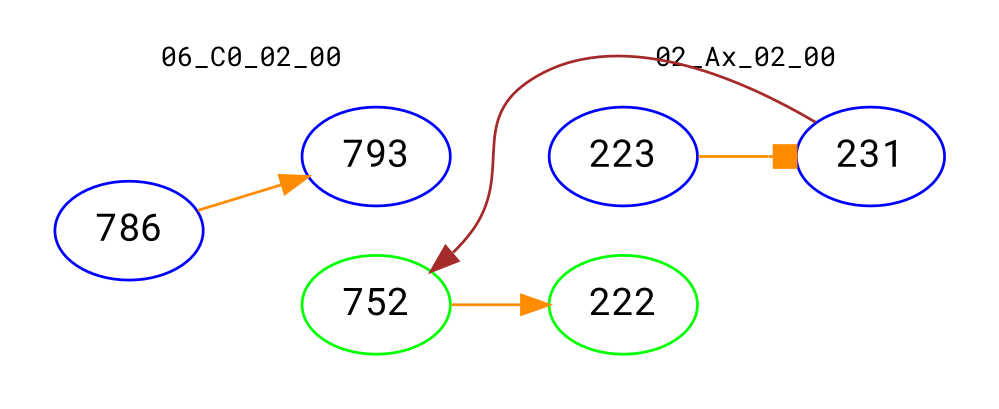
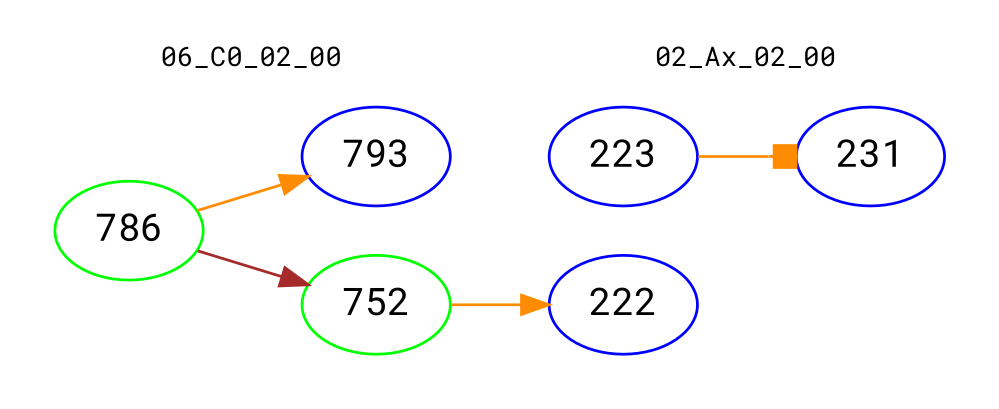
(579, 61) -> (240, 264)
(129, 231) -> (129, 231)
(623, 305) -> (623, 305)
